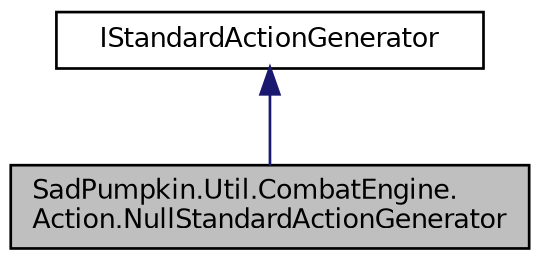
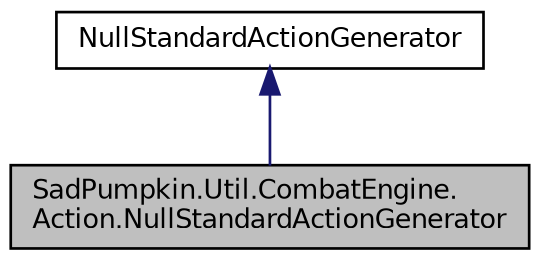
(270, 40) -> (270, 40)
